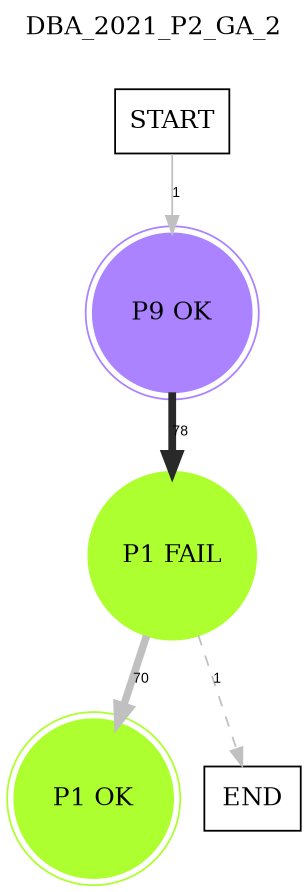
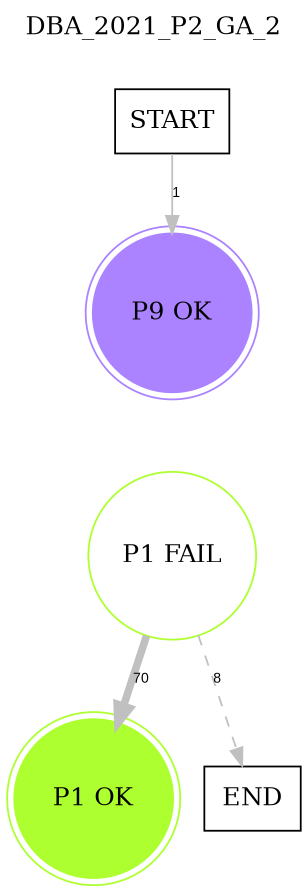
(172, 423) -> none
(172, 556) -> (172, 556)
(218, 679) -> (218, 679)
